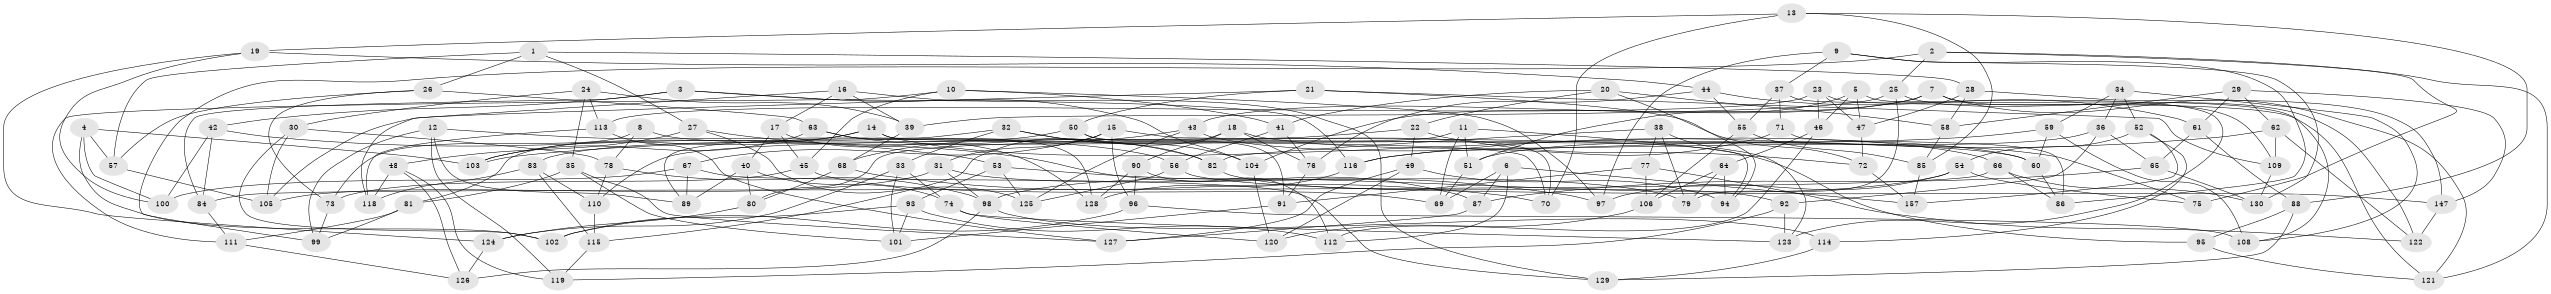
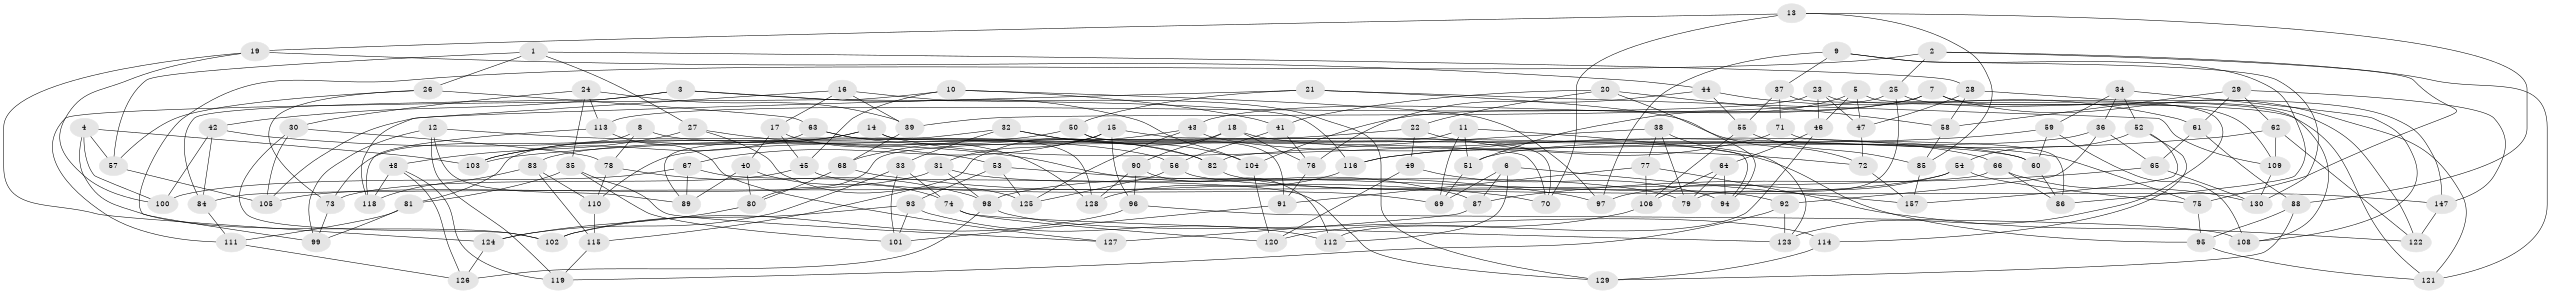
(1275, 222) -> none
none -> (2199, 223)
